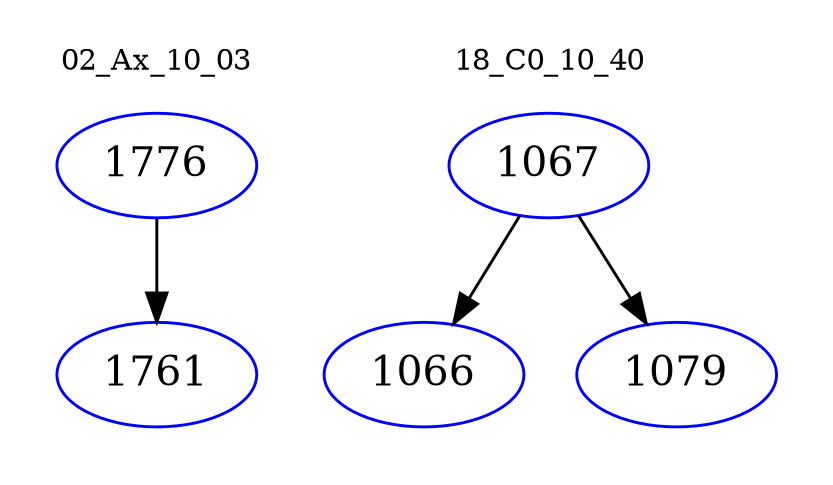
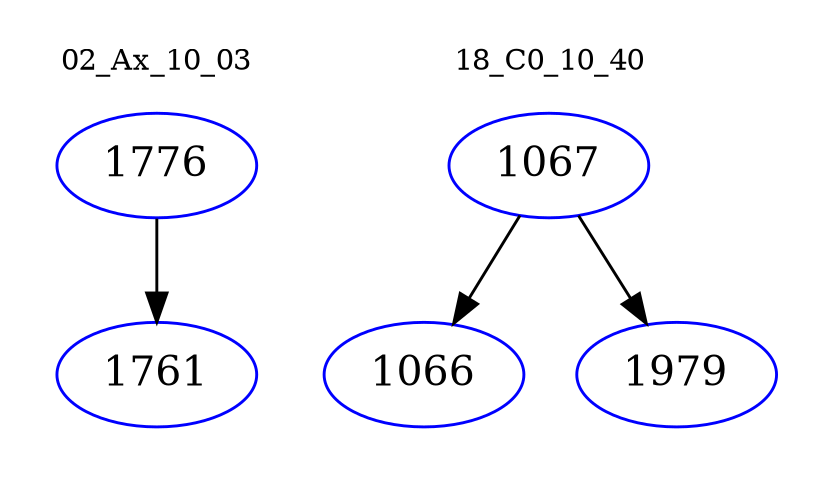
(677, 375) -> (677, 375)
